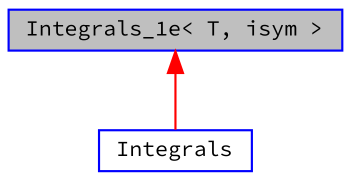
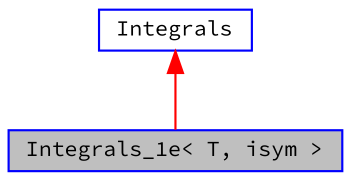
(175, 102) -> (175, 102)
